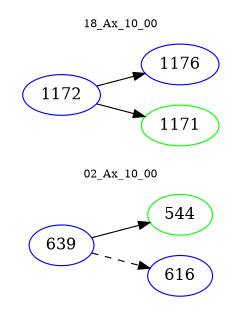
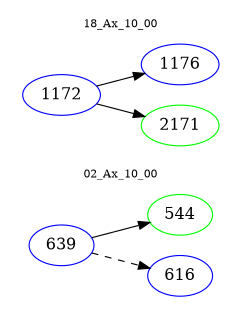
(180, 125) -> (180, 125)
